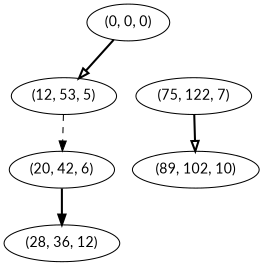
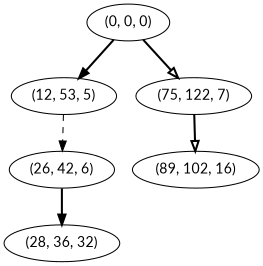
(100, 55) -> (100, 55)
none -> (157, 55)
(62, 170) -> (62, 170)
(196, 170) -> (196, 170)
(62, 243) -> (62, 243)
